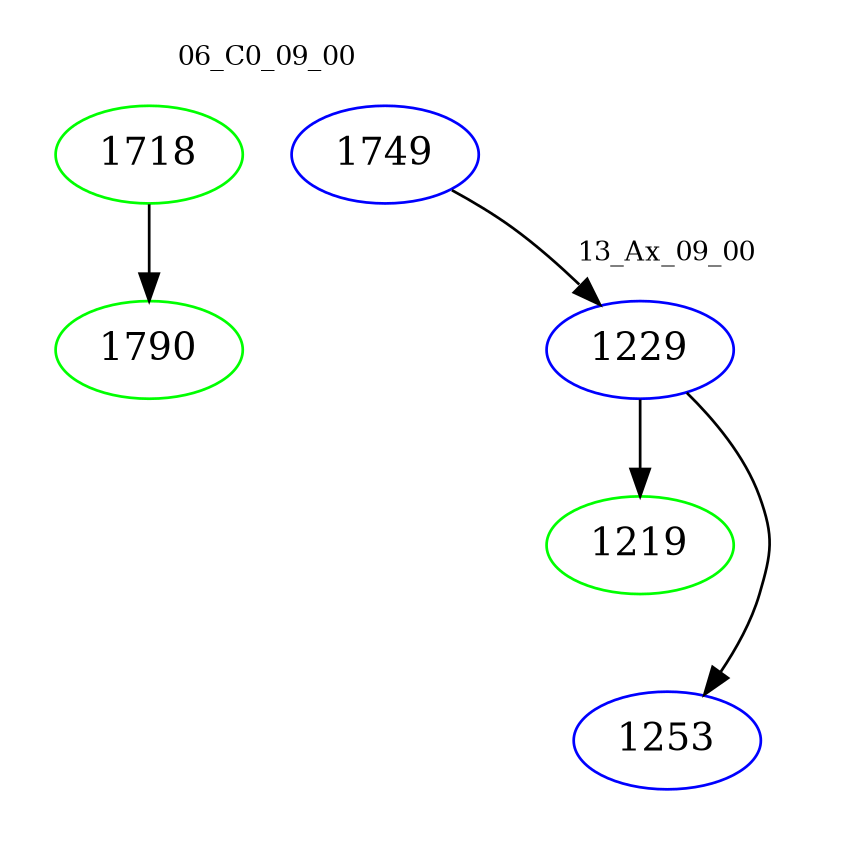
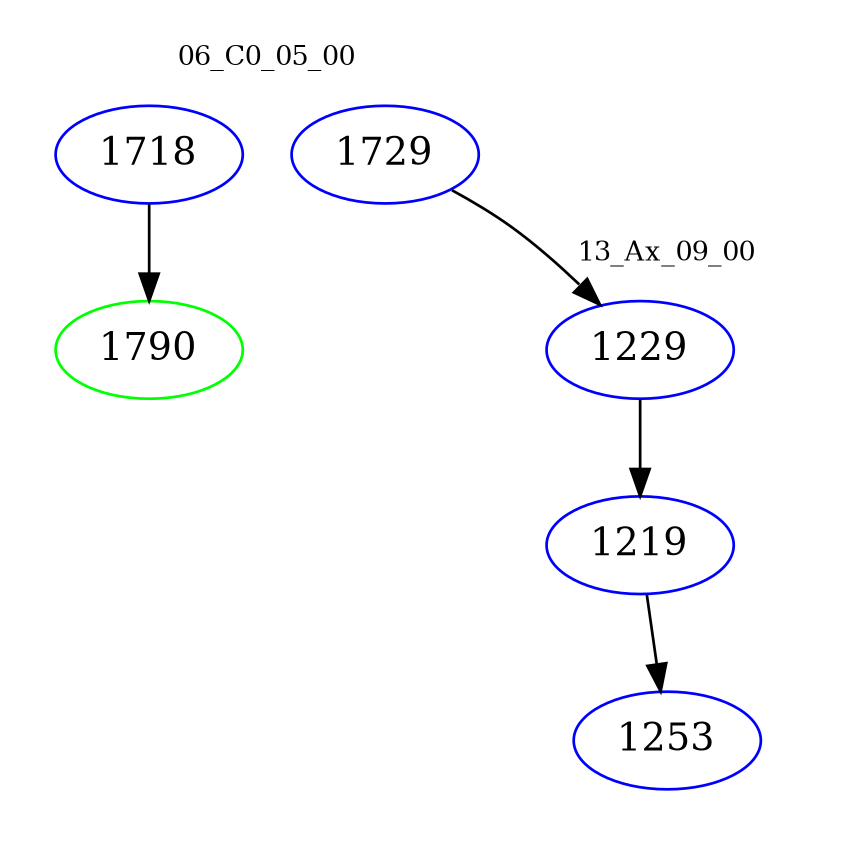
(267, 58) -> (267, 58)
(149, 155) -> (149, 155)
(385, 155) -> (385, 155)
(768, 525) -> (652, 630)
(640, 545) -> (640, 545)
